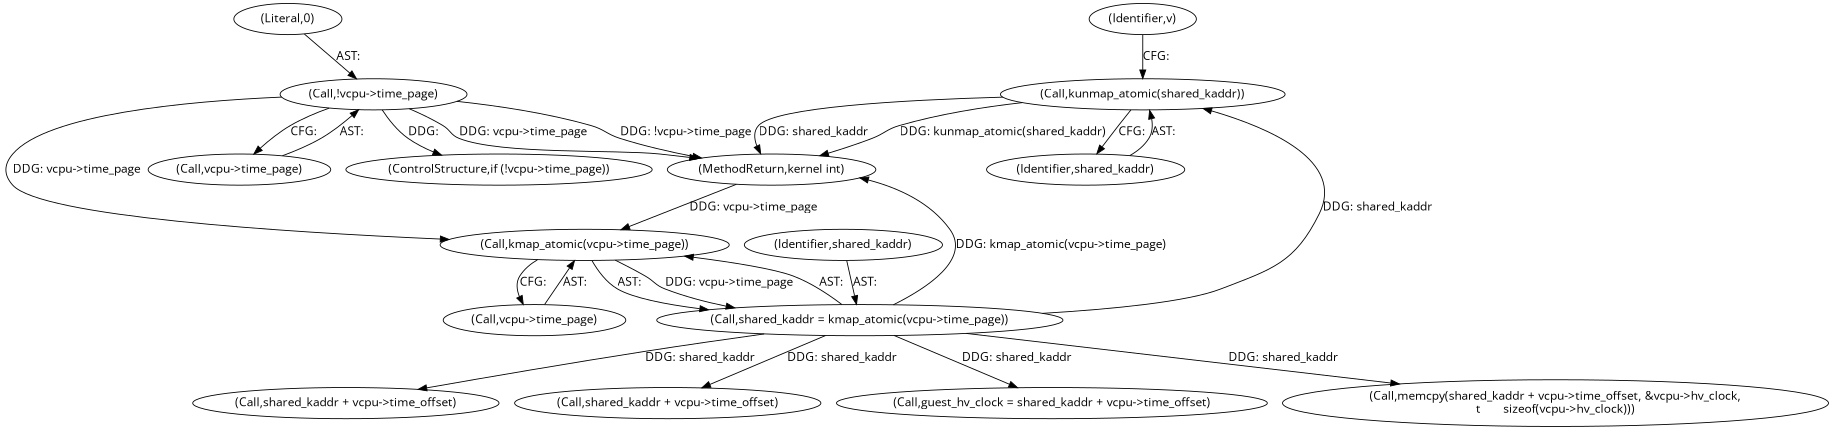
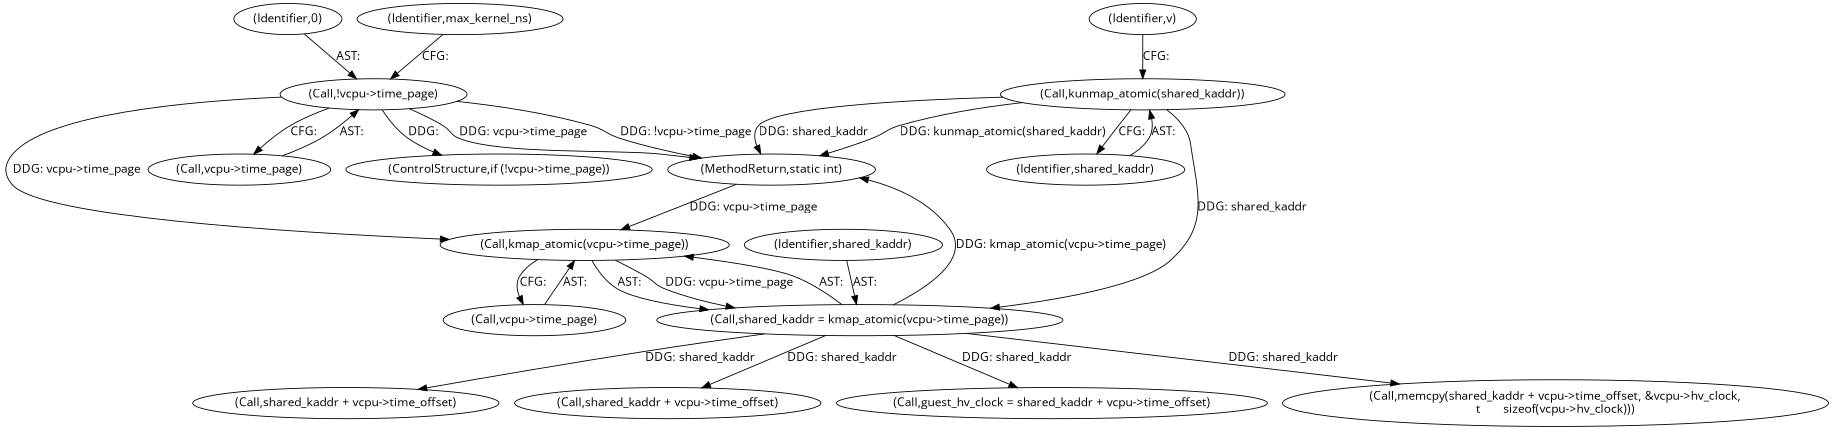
(288, 19) -> (288, 19)
none -> (460, 19)
(772, 170) -> (772, 170)
(1275, 266) -> (1166, 264)
